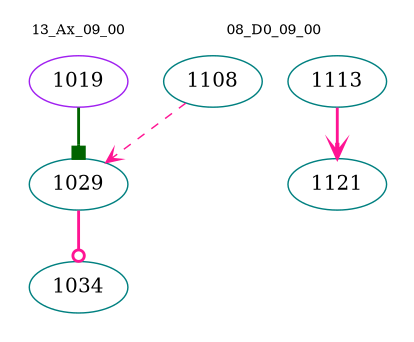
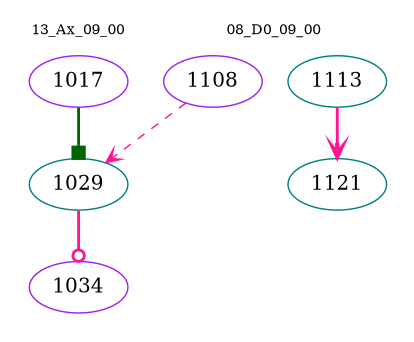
(79, 81) -> (79, 81)
(213, 81) -> (213, 81)
(79, 287) -> (79, 287)
